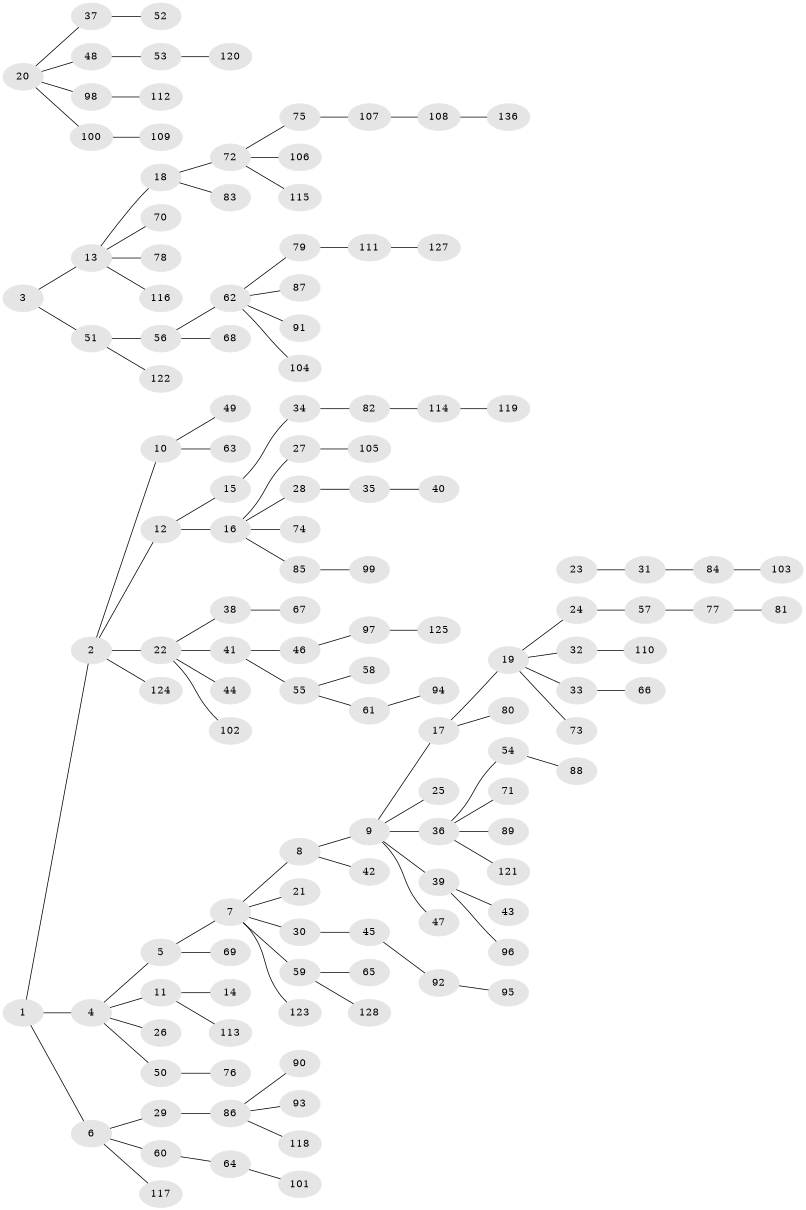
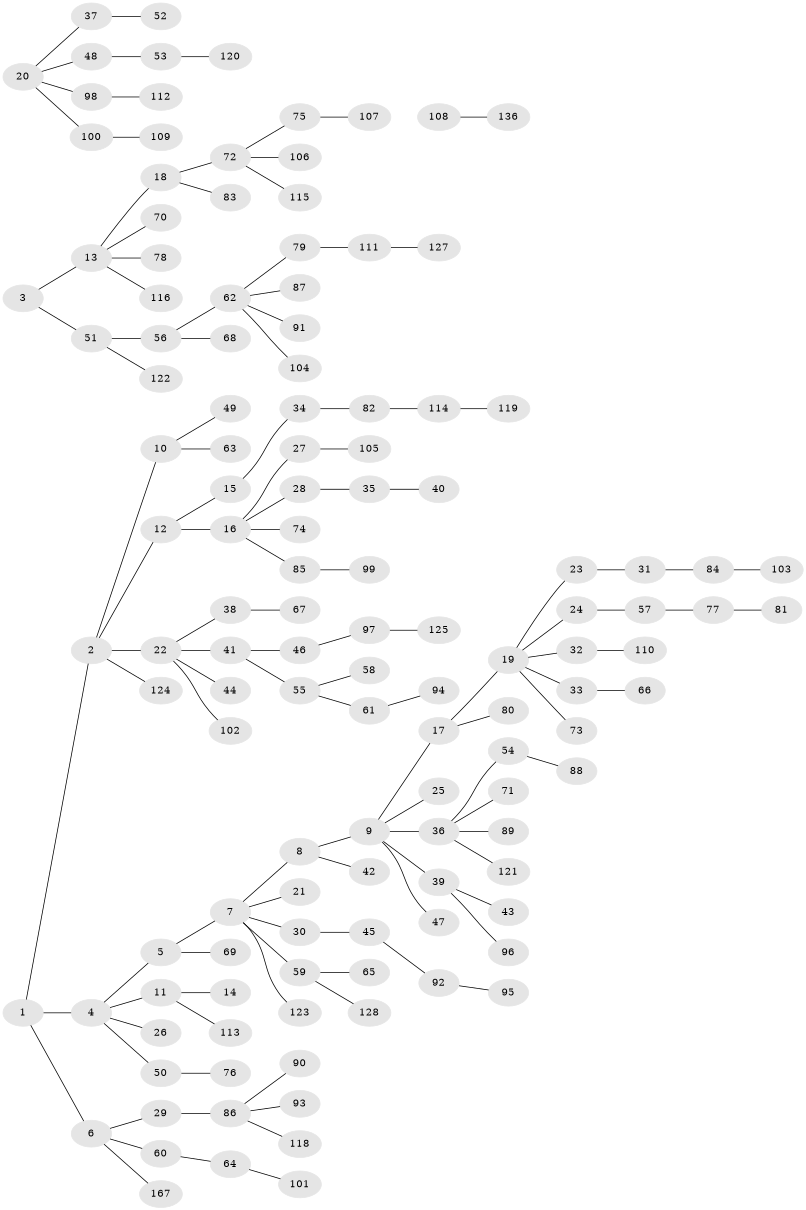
(404, 117) -> none
none -> (539, 613)
(161, 1194) -> (161, 1194)
